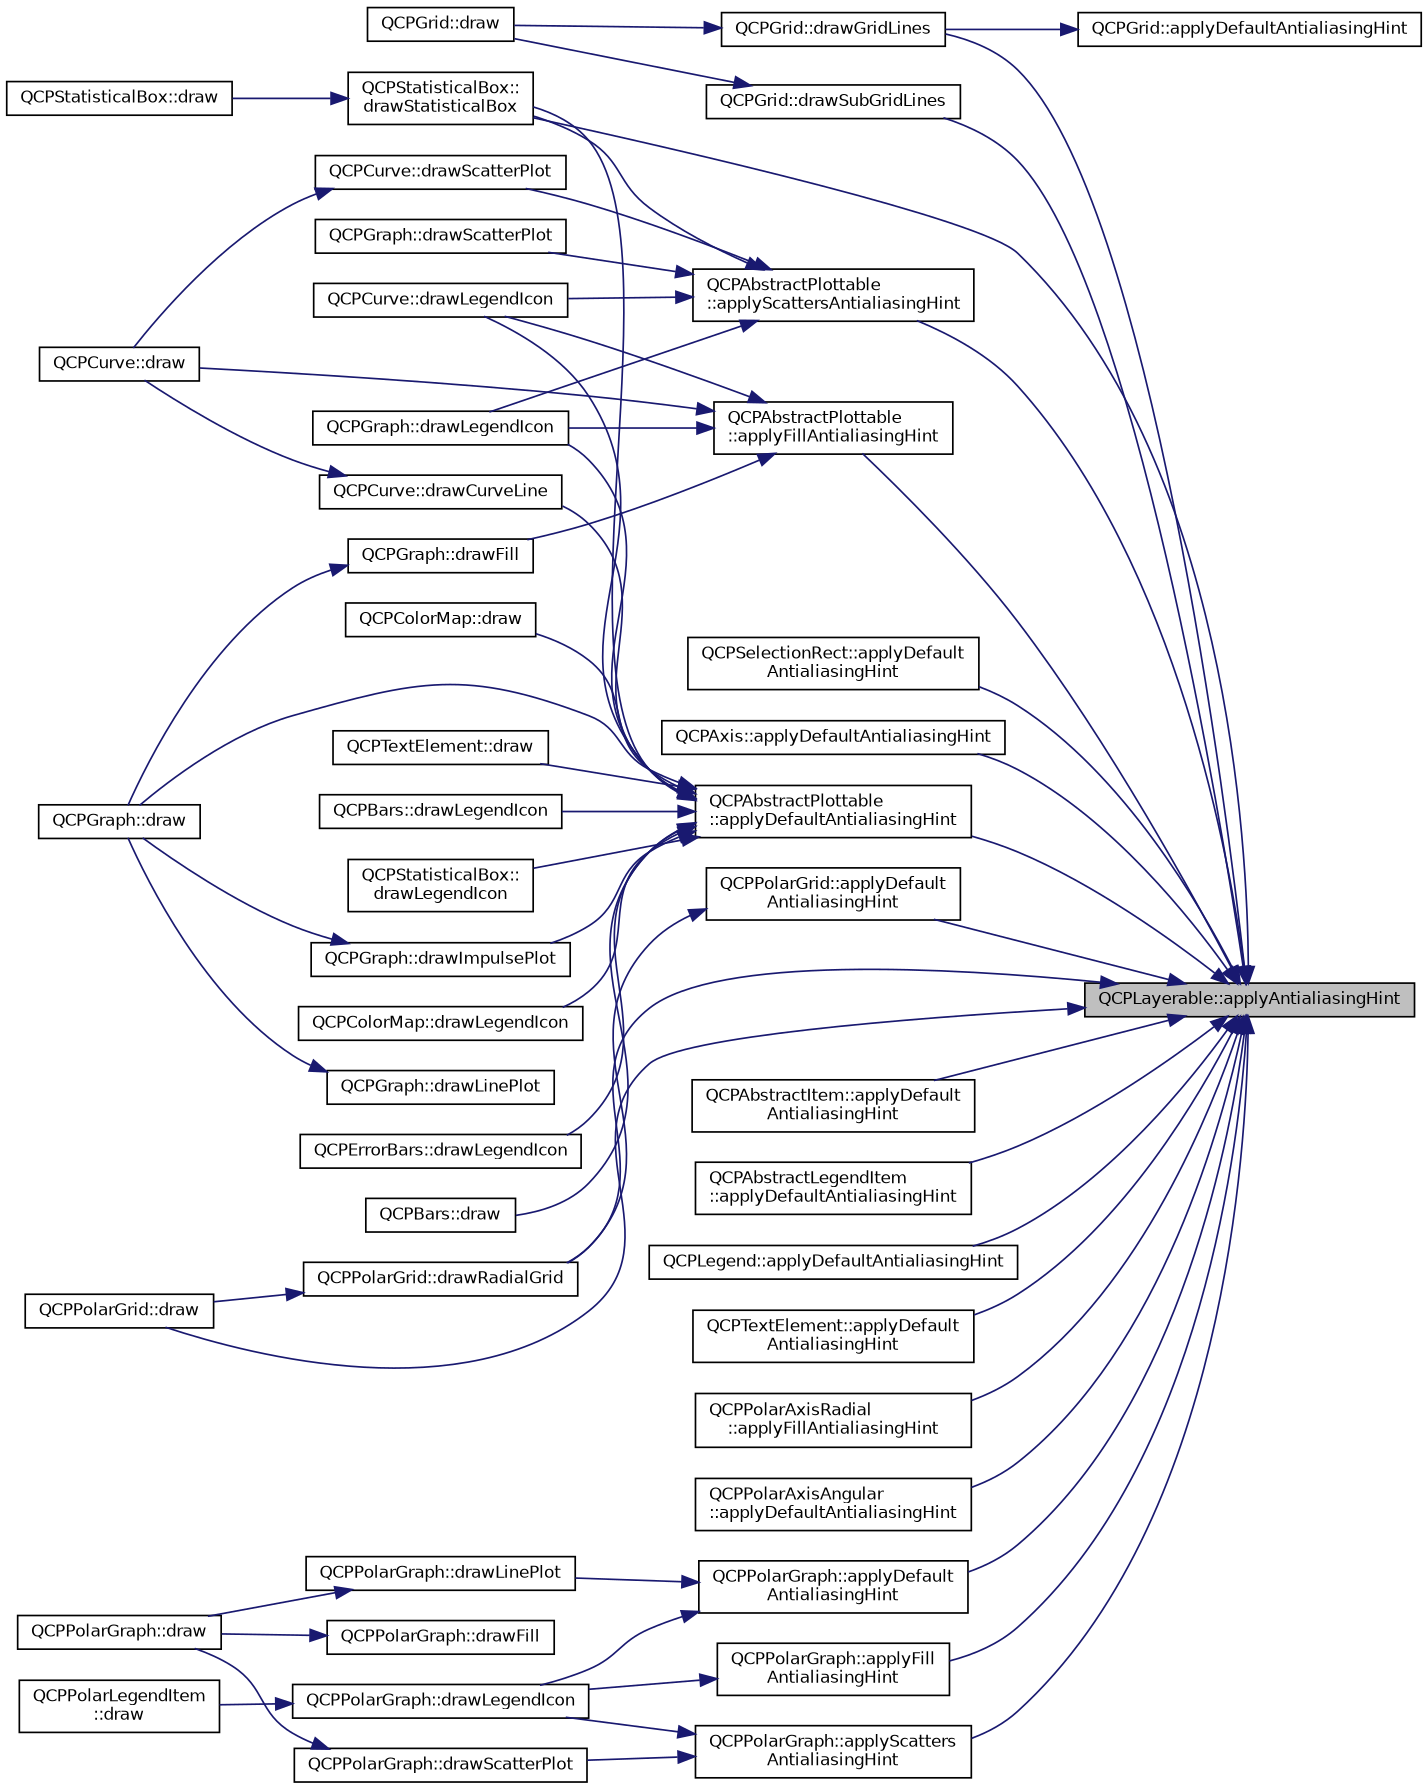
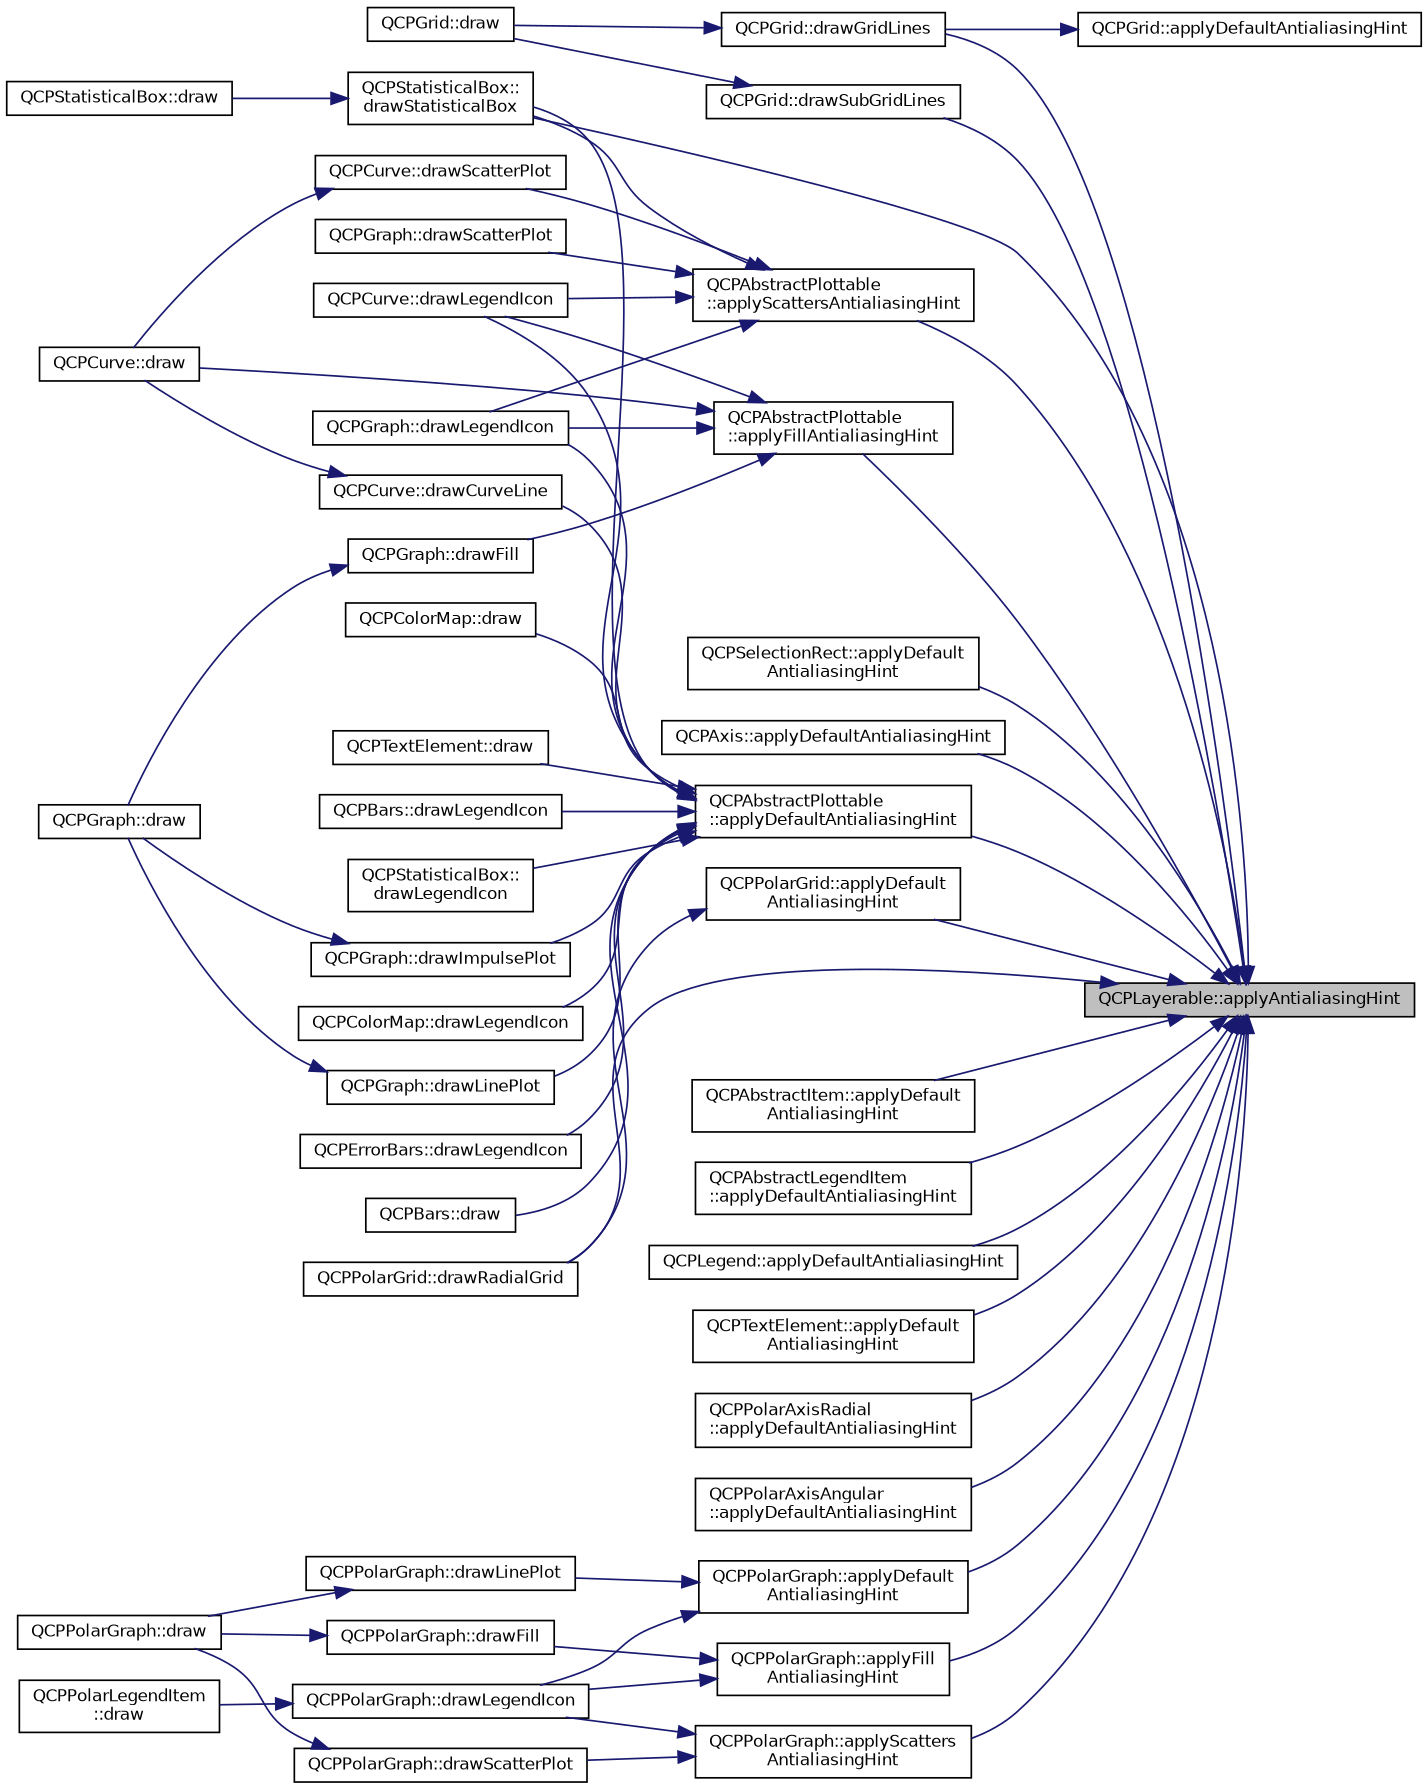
(409, 688) -> (619, 955)
(119, 1311) -> none
(833, 1420) -> (833, 1420)
none -> (631, 1653)
